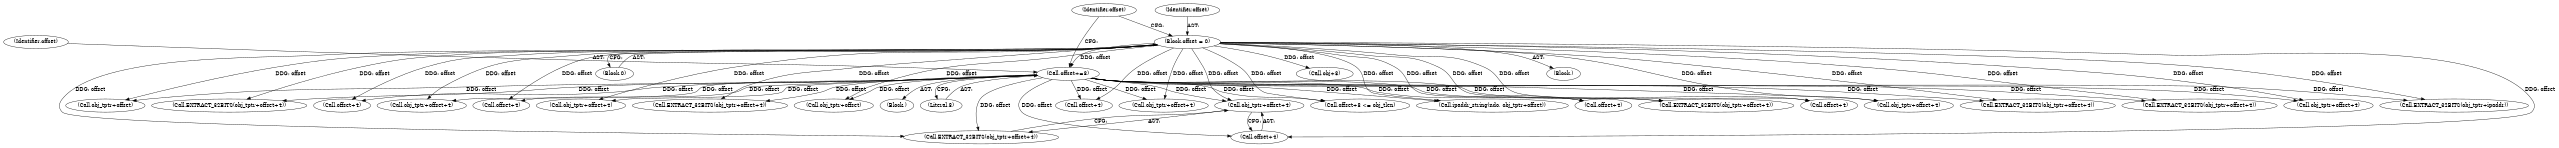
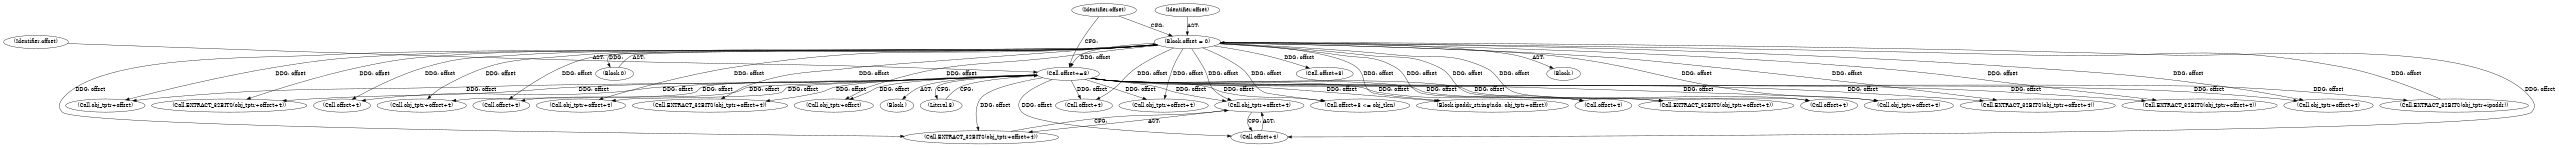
(1822, 52) -> (1835, 51)
(617, 58) -> (617, 58)
(1325, 74) -> (1325, 74)
(967, 90) -> (967, 90)
(1492, 106) -> (1492, 106)
